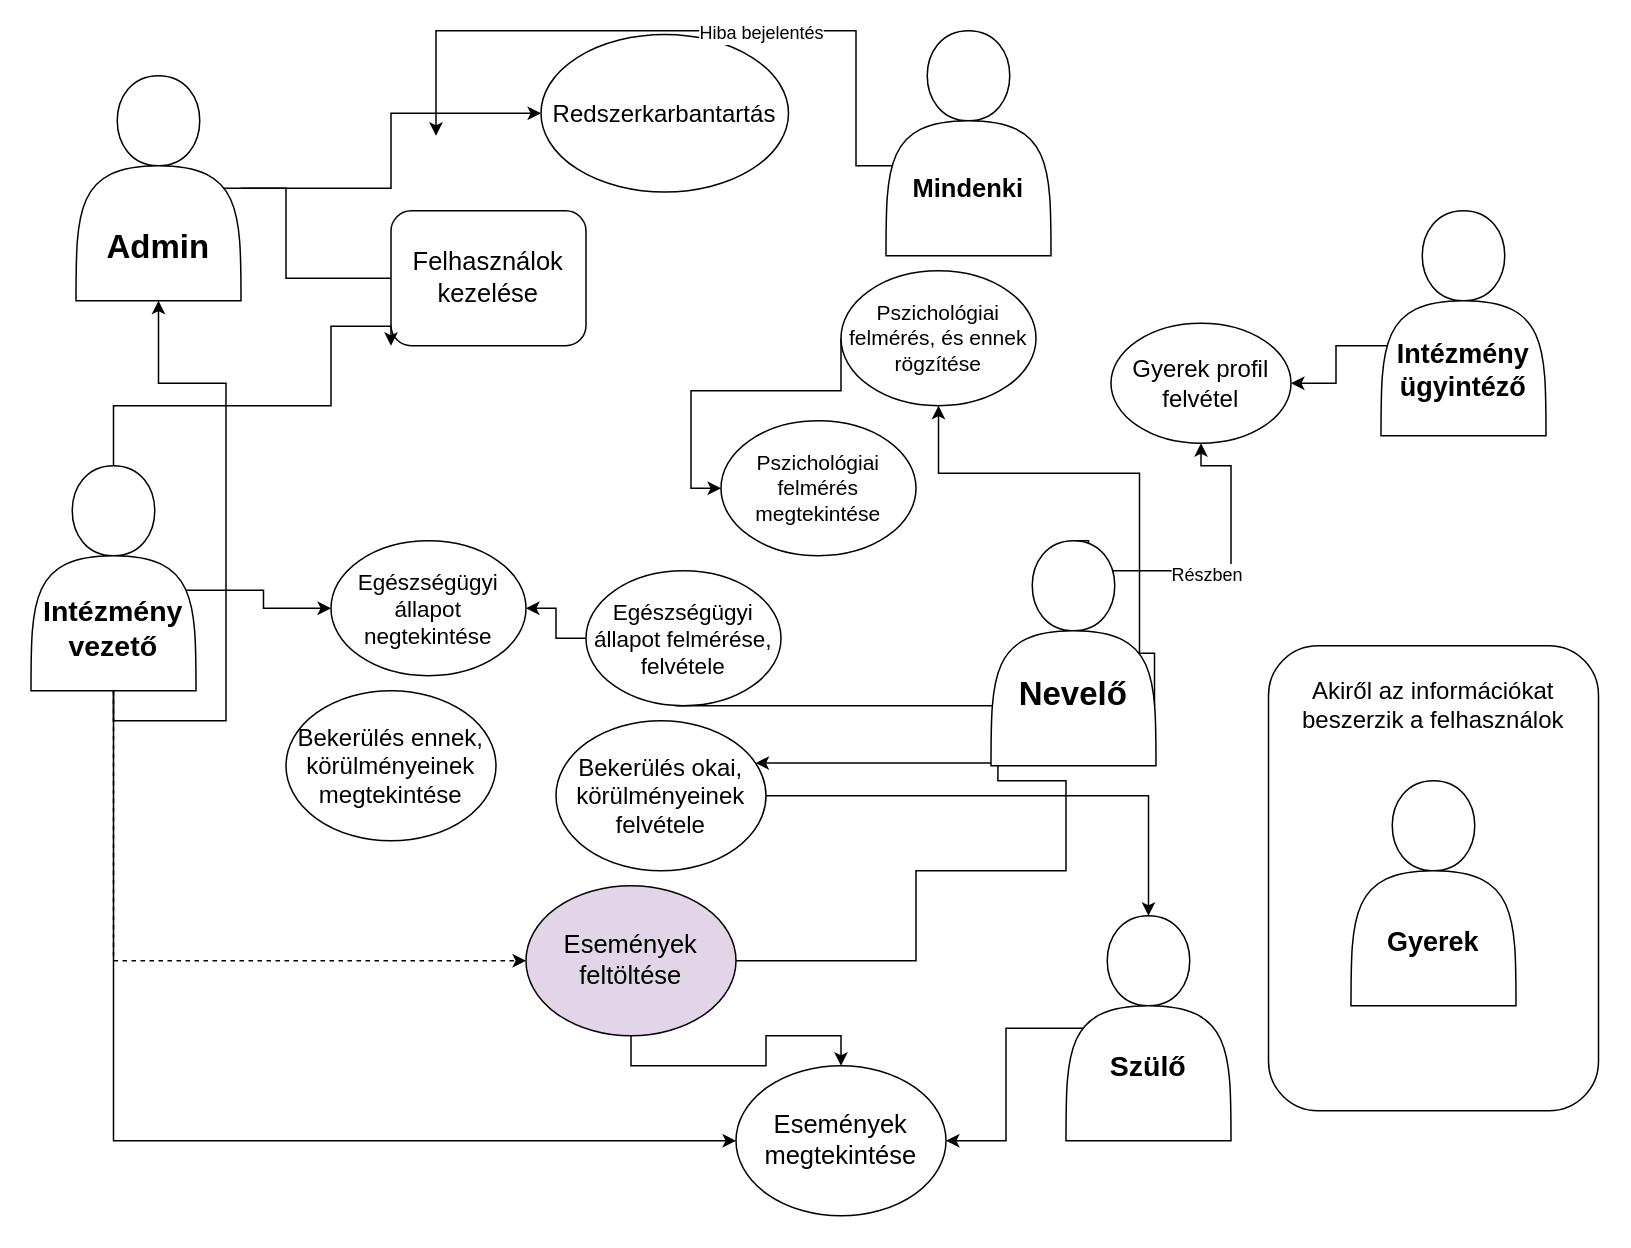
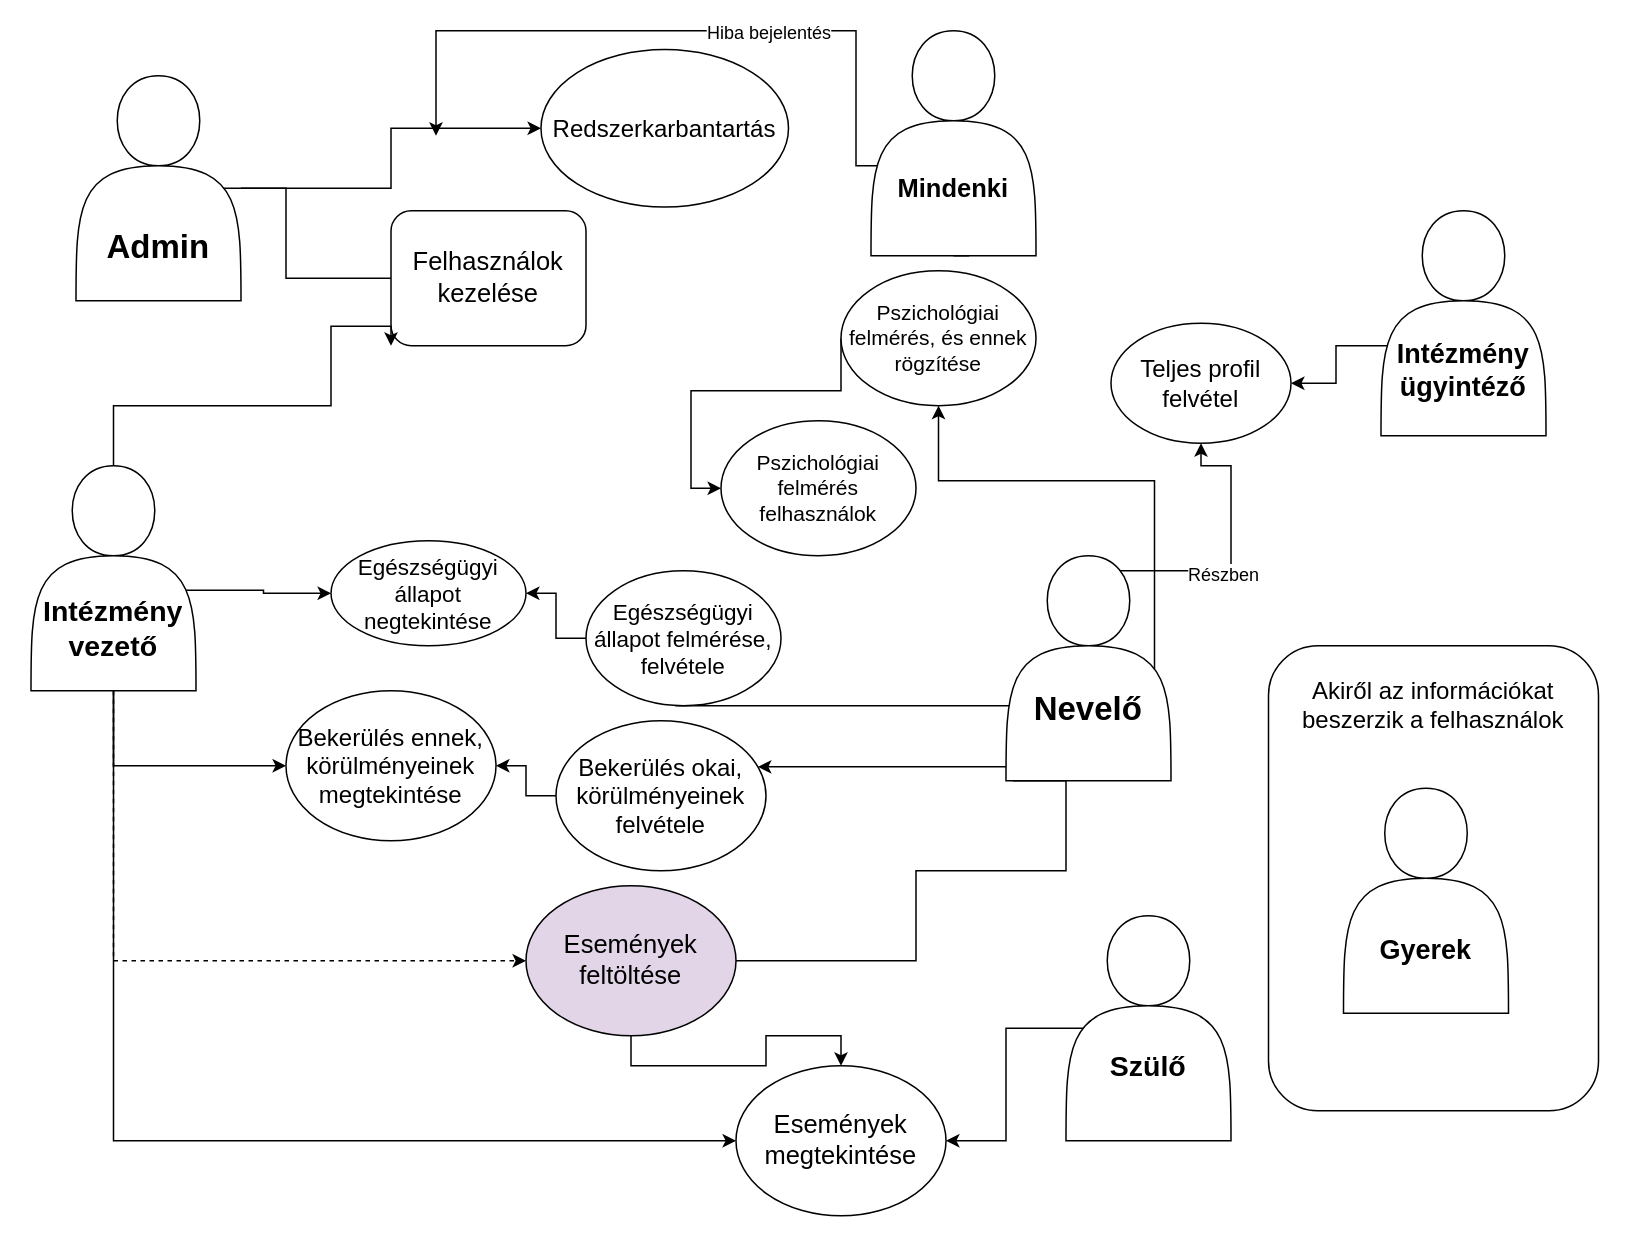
(665, 113) -> (665, 128)
(968, 143) -> (953, 143)
(1201, 383) -> (1201, 383)
(818, 488) -> (818, 488)
(226, 537) -> (196, 766)
(428, 608) -> (428, 593)
(1073, 653) -> (1088, 668)
(1012, 796) -> (526, 786)
(1433, 893) -> (1426, 901)
